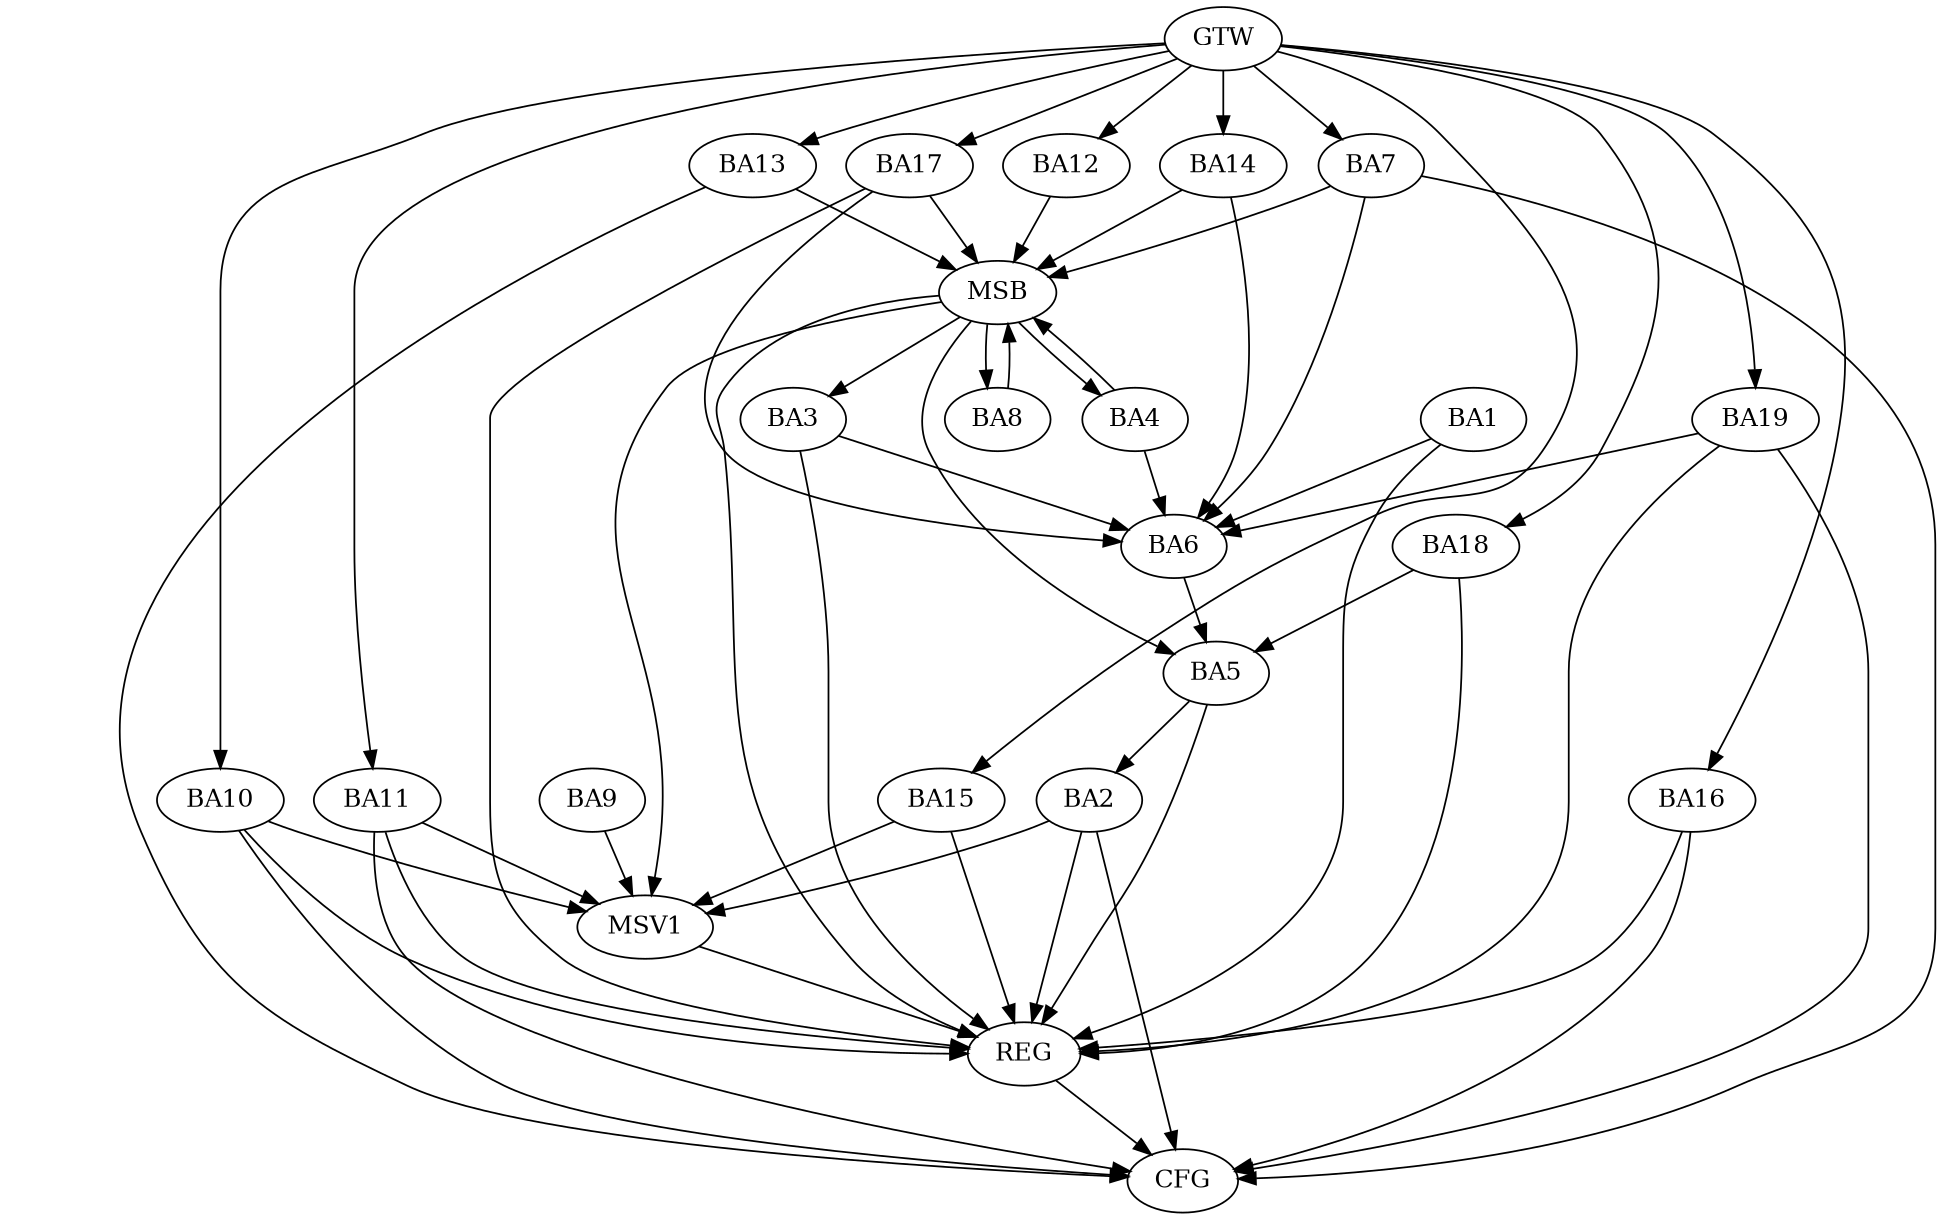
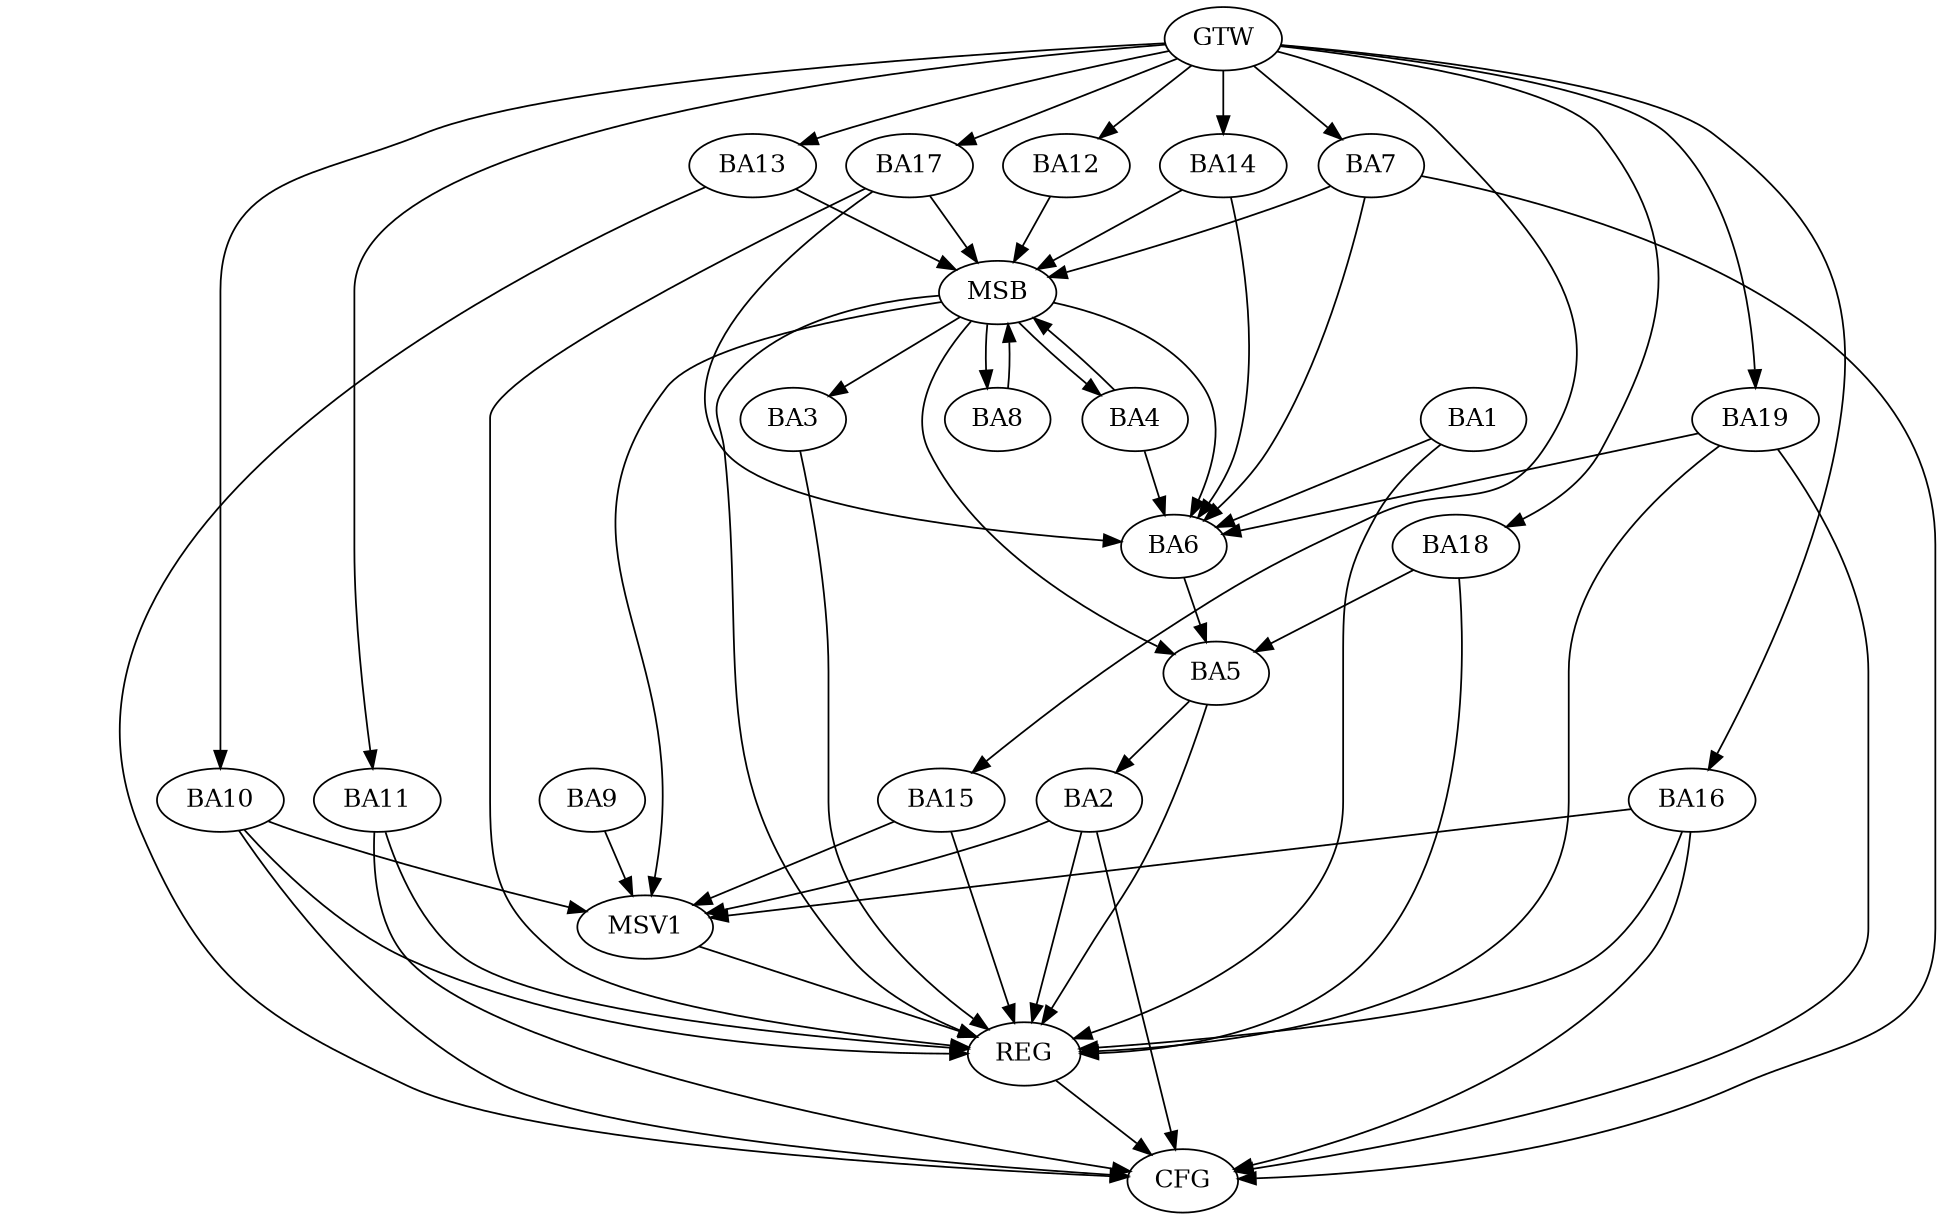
(975, 480) -> (1185, 365)
(506, 861) -> (1180, 862)
